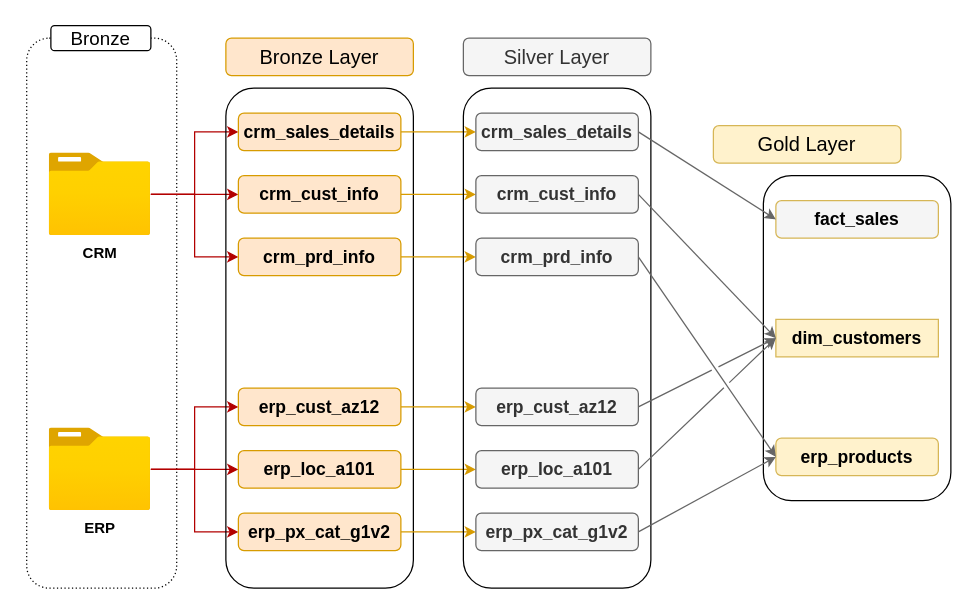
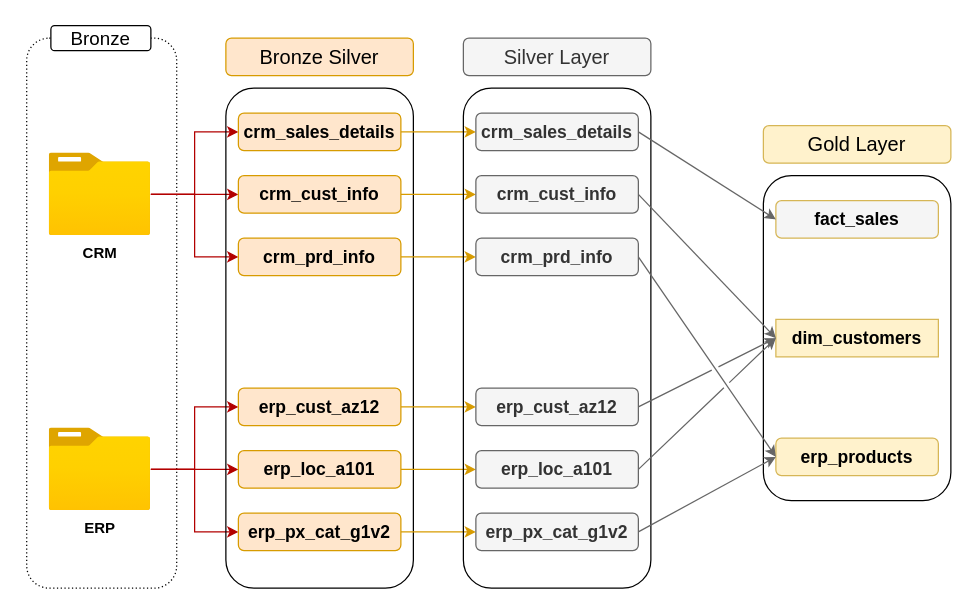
(319, 57) -> (319, 57)
(807, 144) -> (857, 144)
